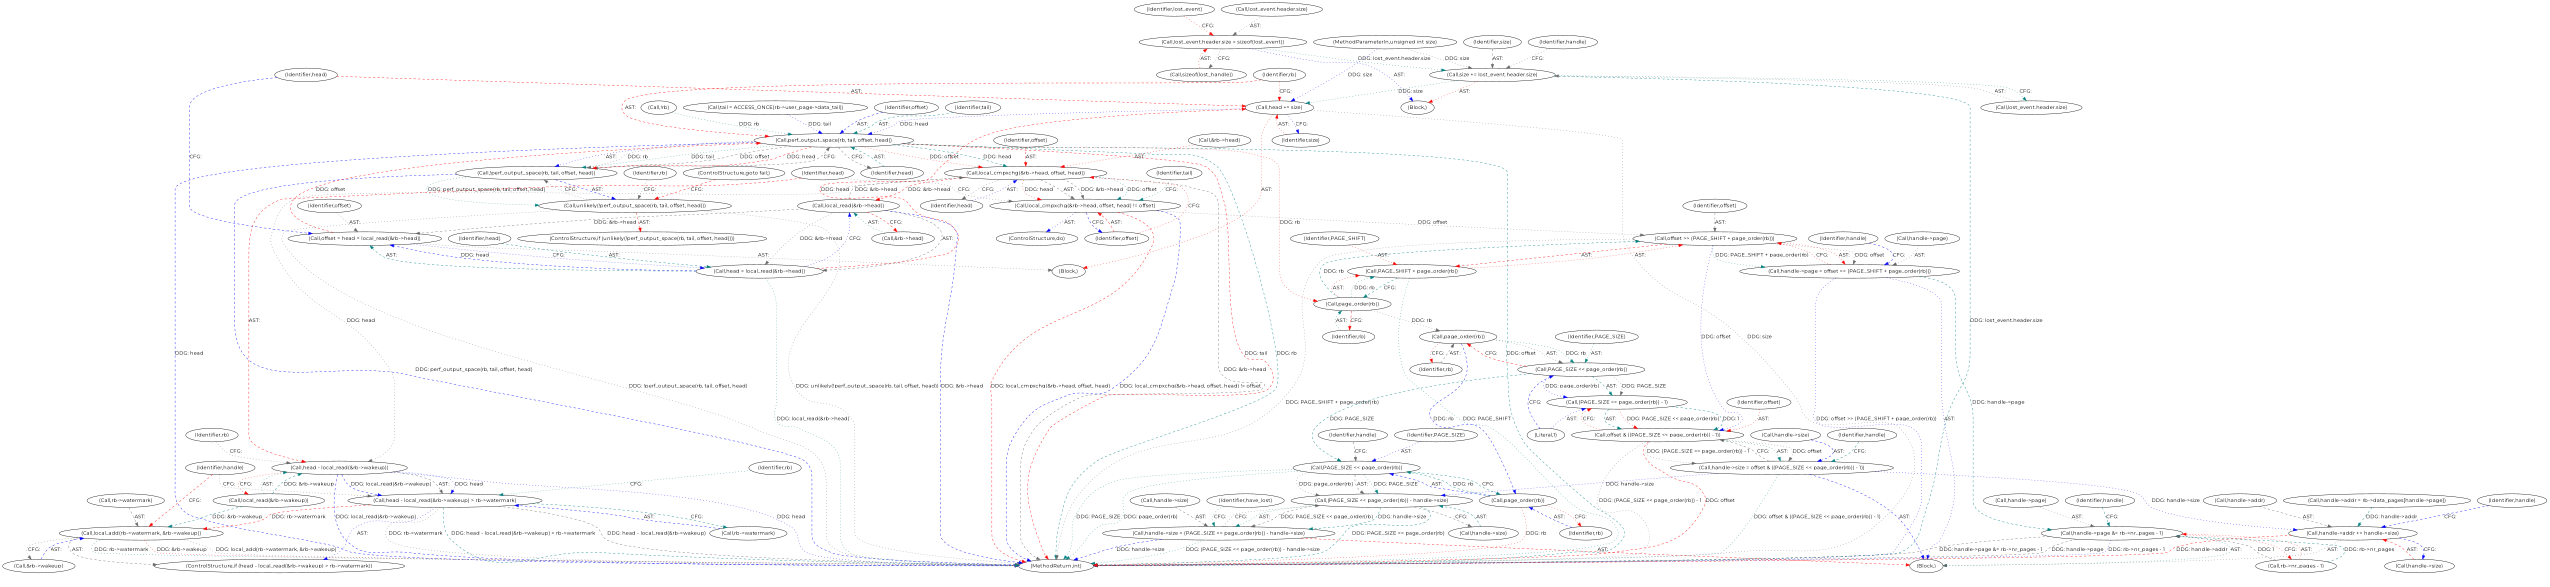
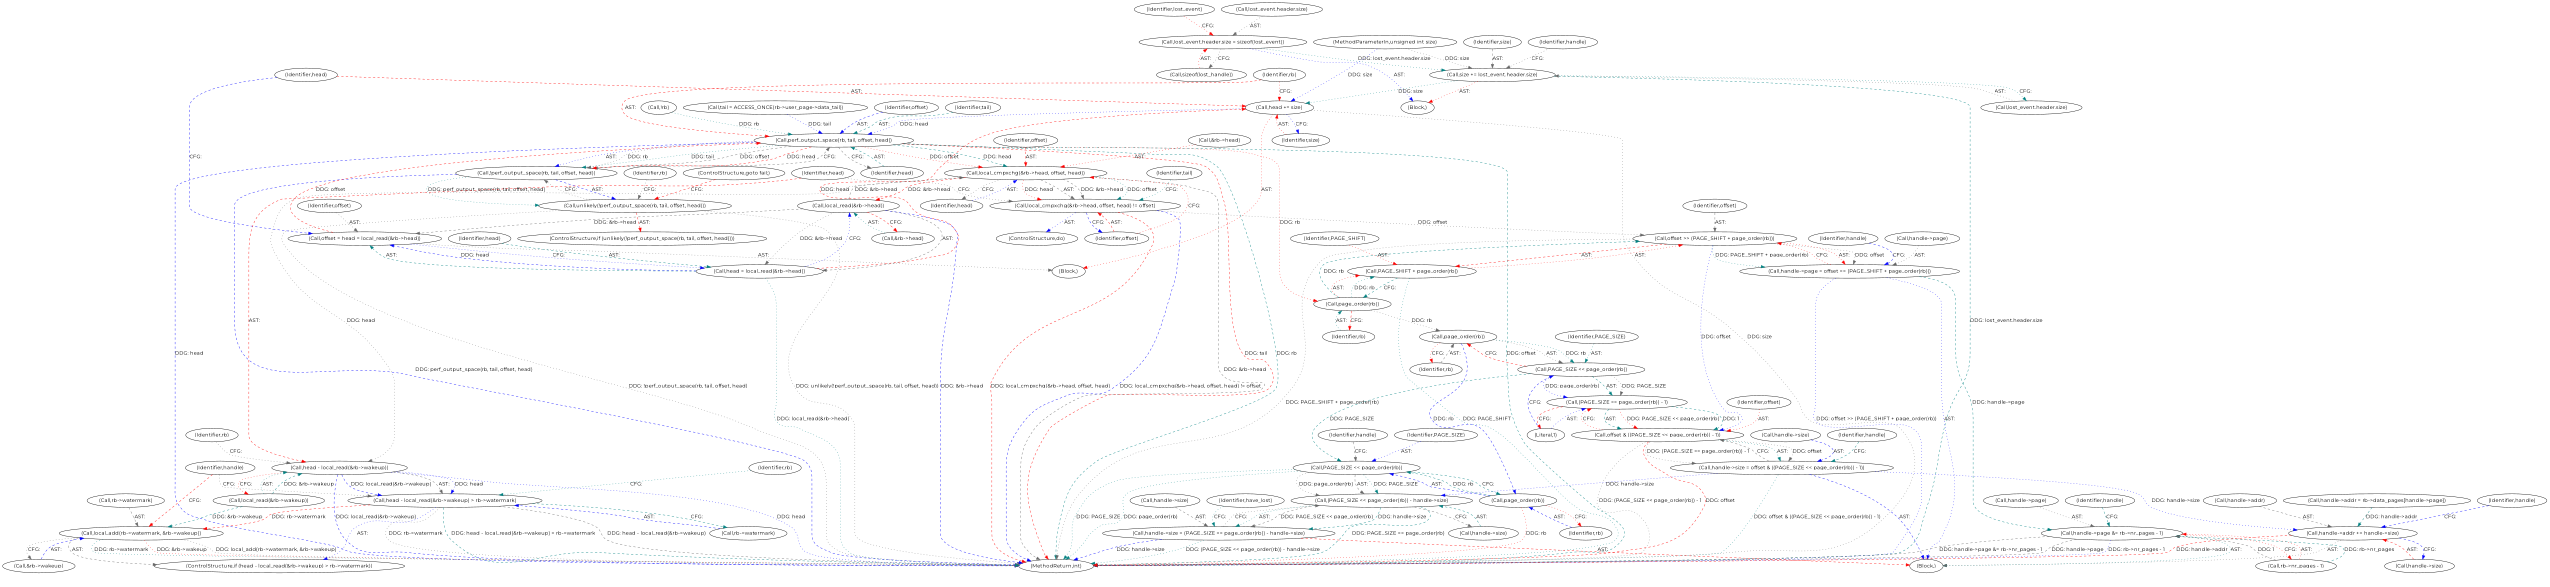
none -> (1545, 411)
